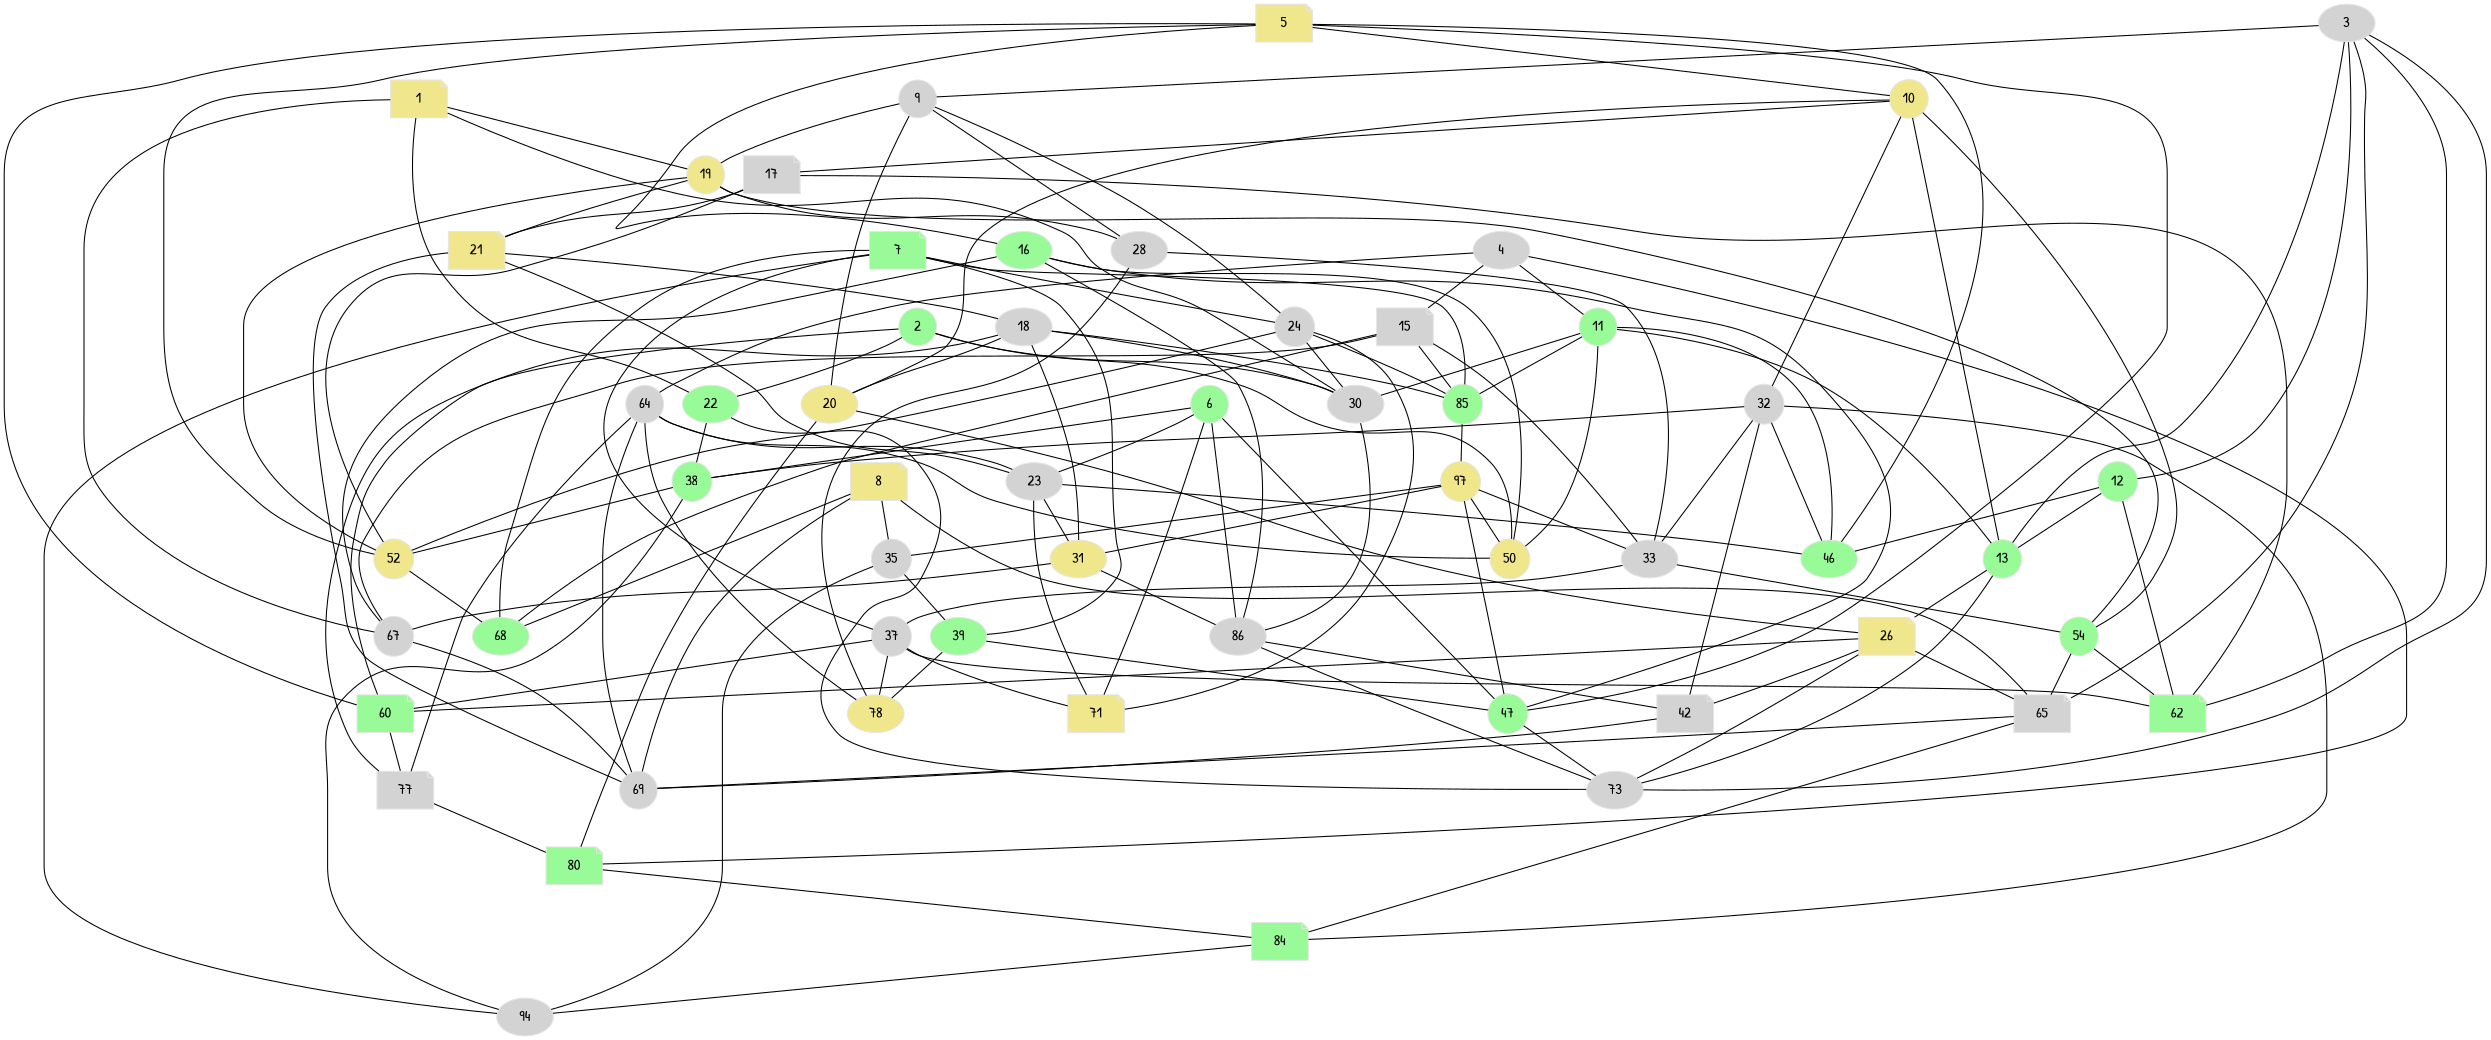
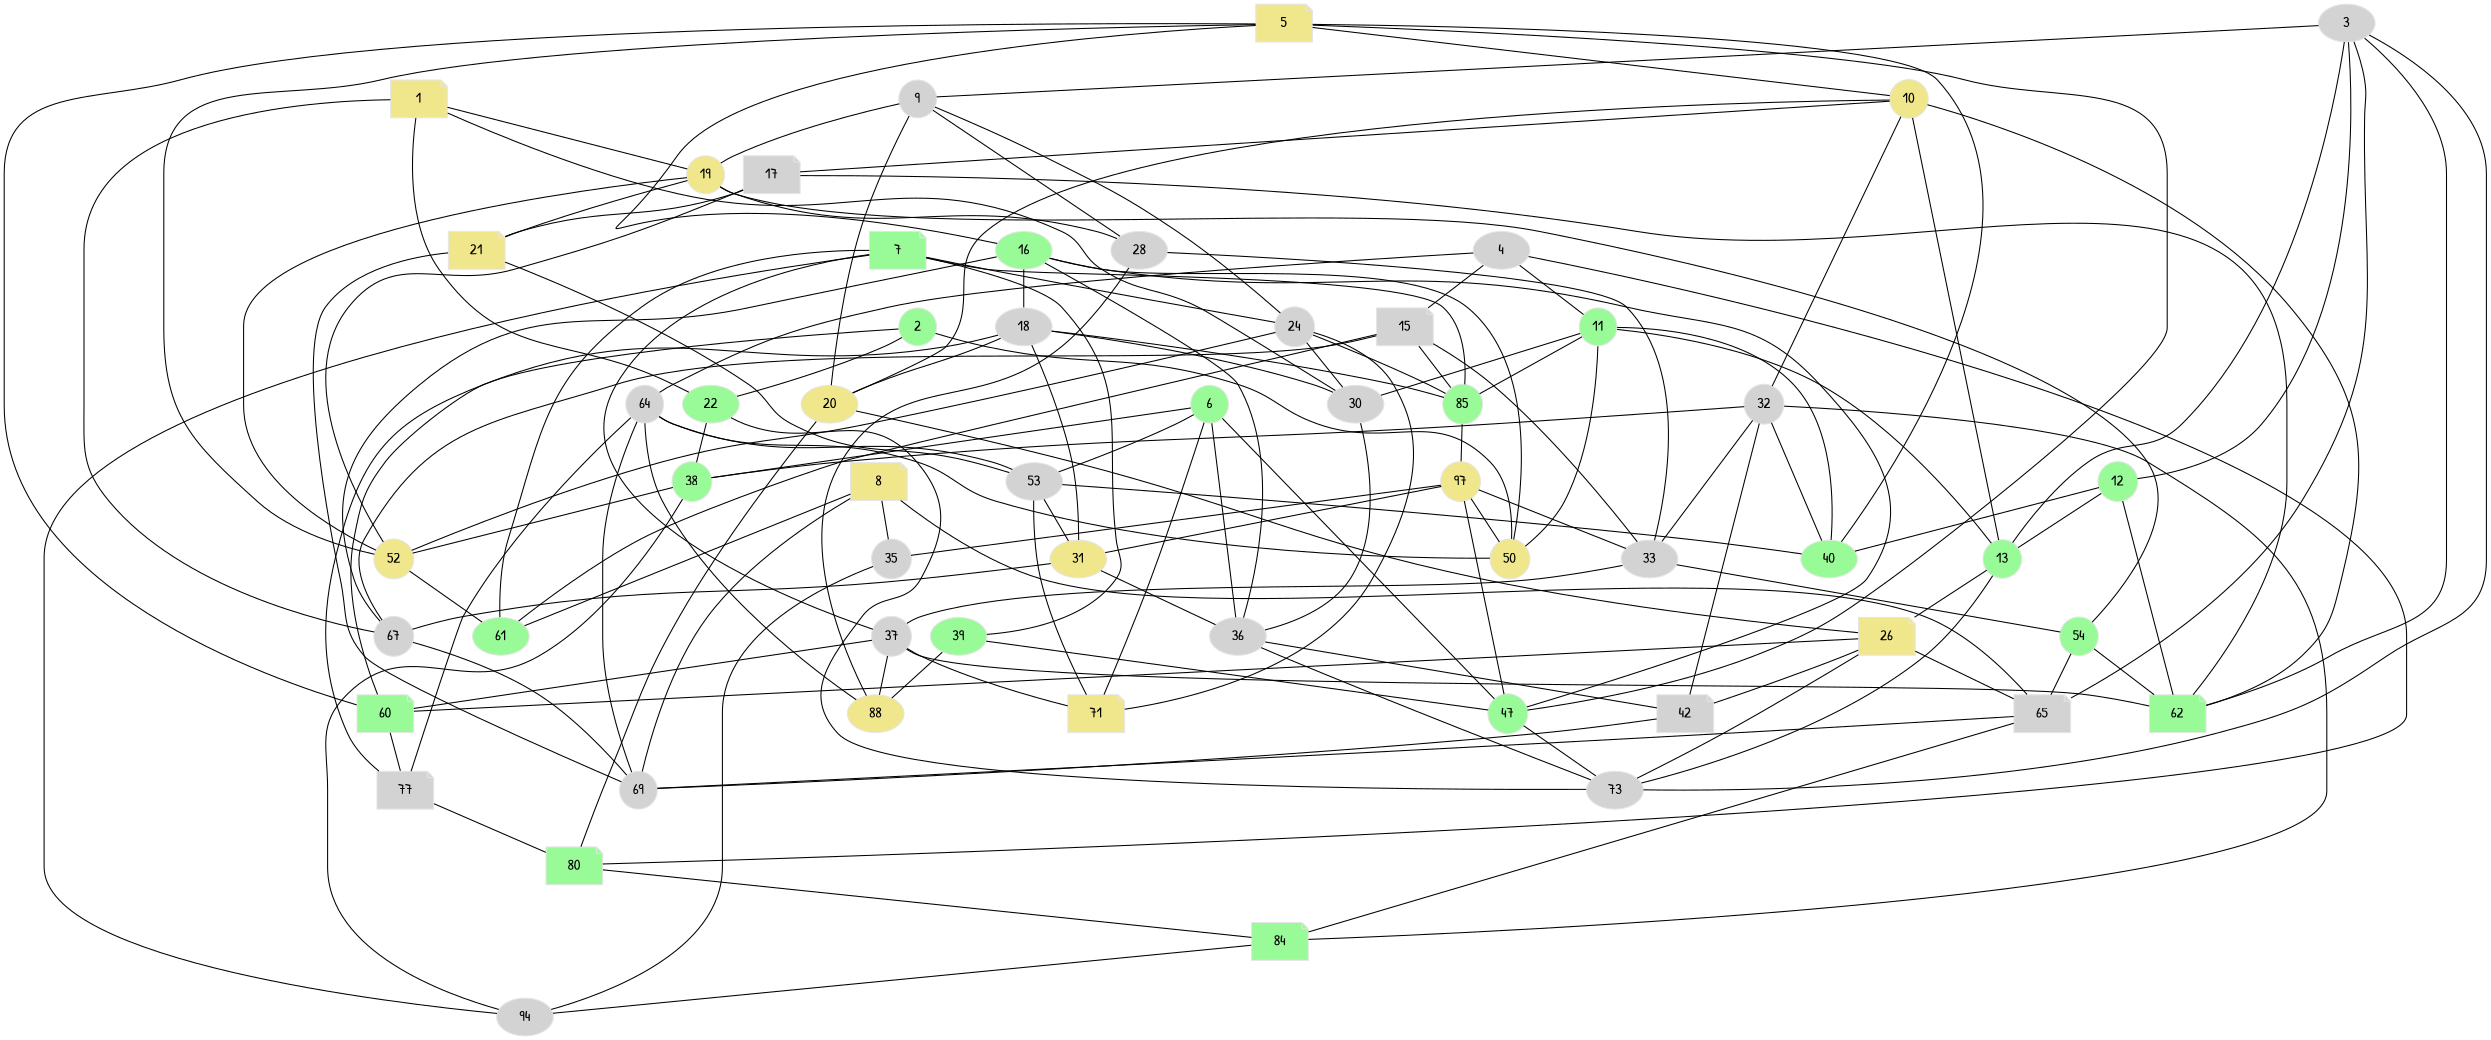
(777, 282) -> (1024, 295)
(2119, 356) -> (2297, 316)
(1185, 363) -> none
(1034, 482) -> (1034, 482)
(1829, 559) -> (1829, 559)
(925, 597) -> none
(501, 636) -> (501, 636)
(1238, 636) -> (1238, 636)
(876, 714) -> (876, 714)
